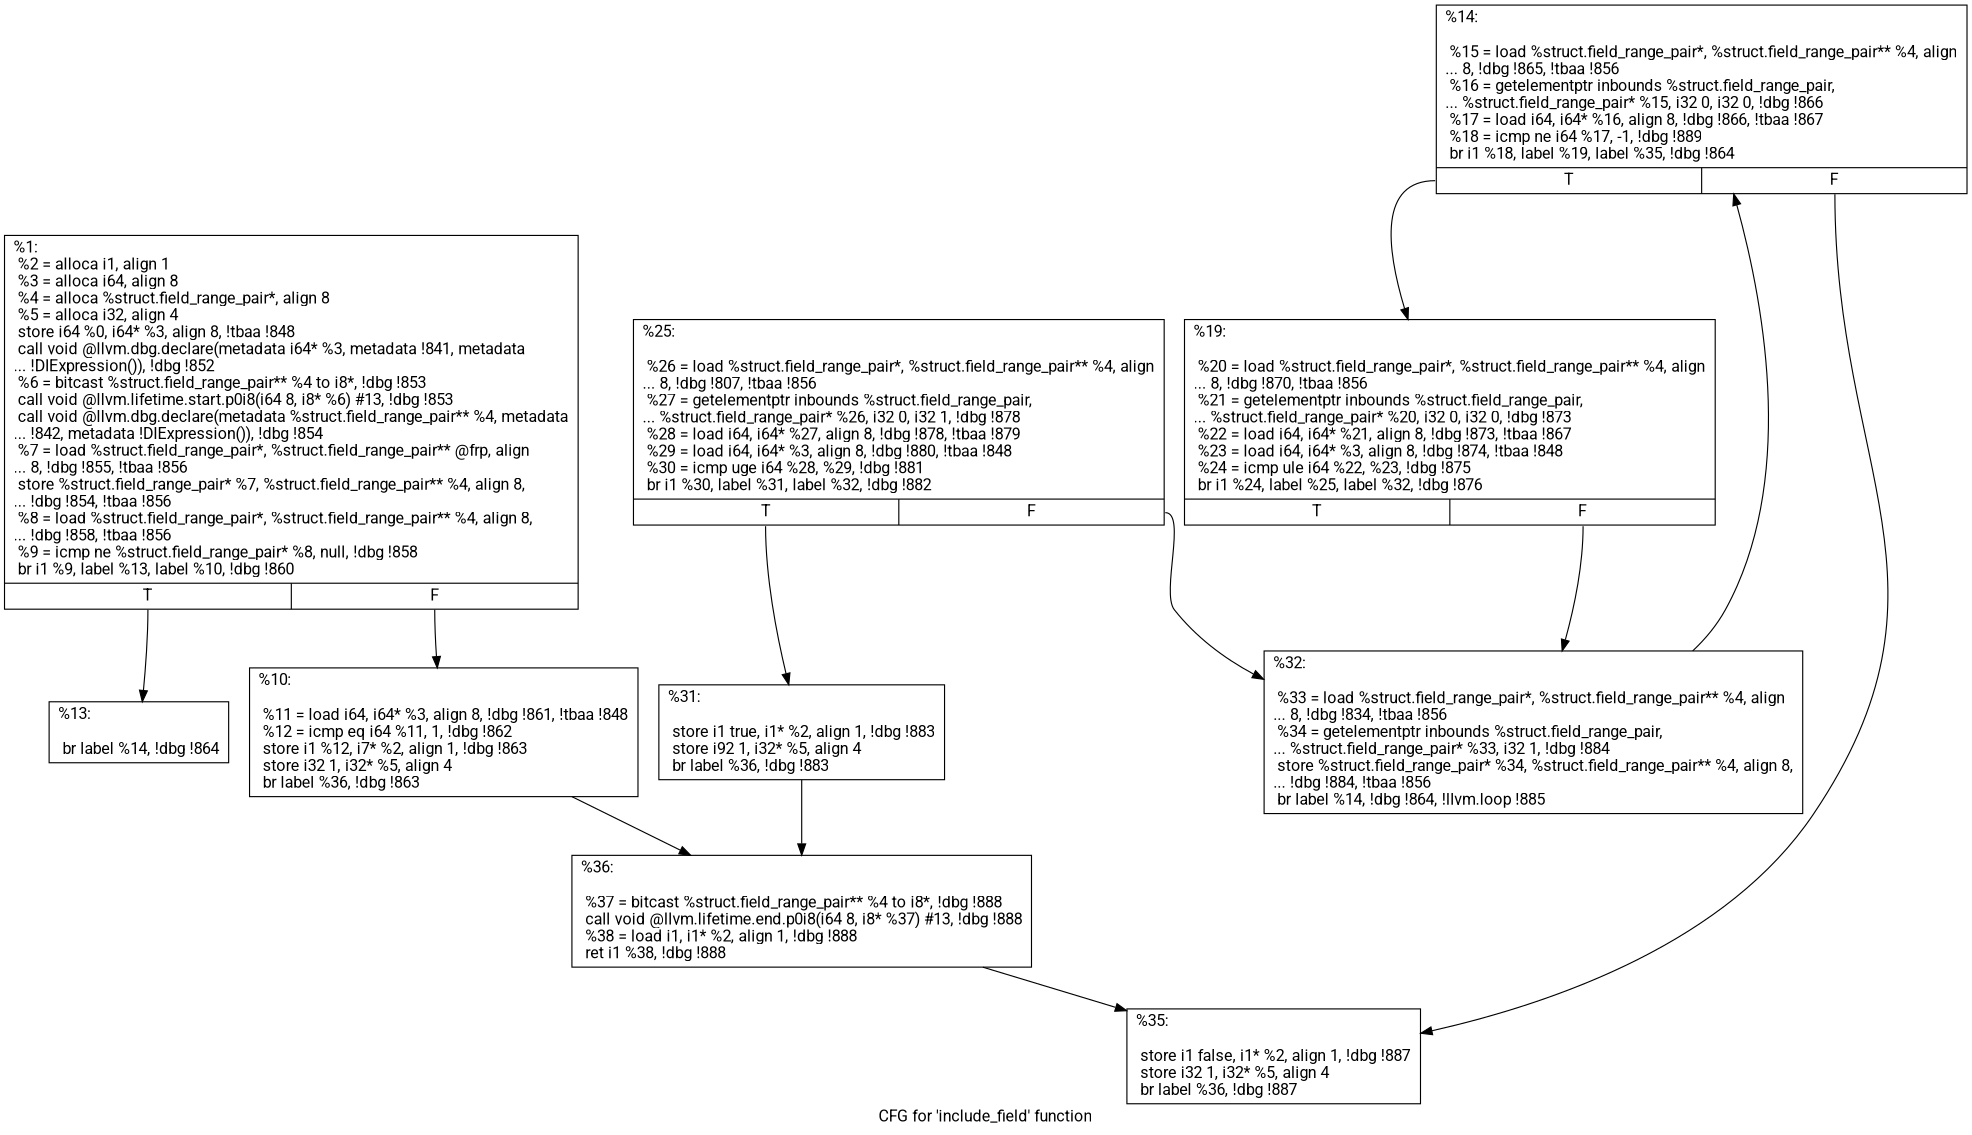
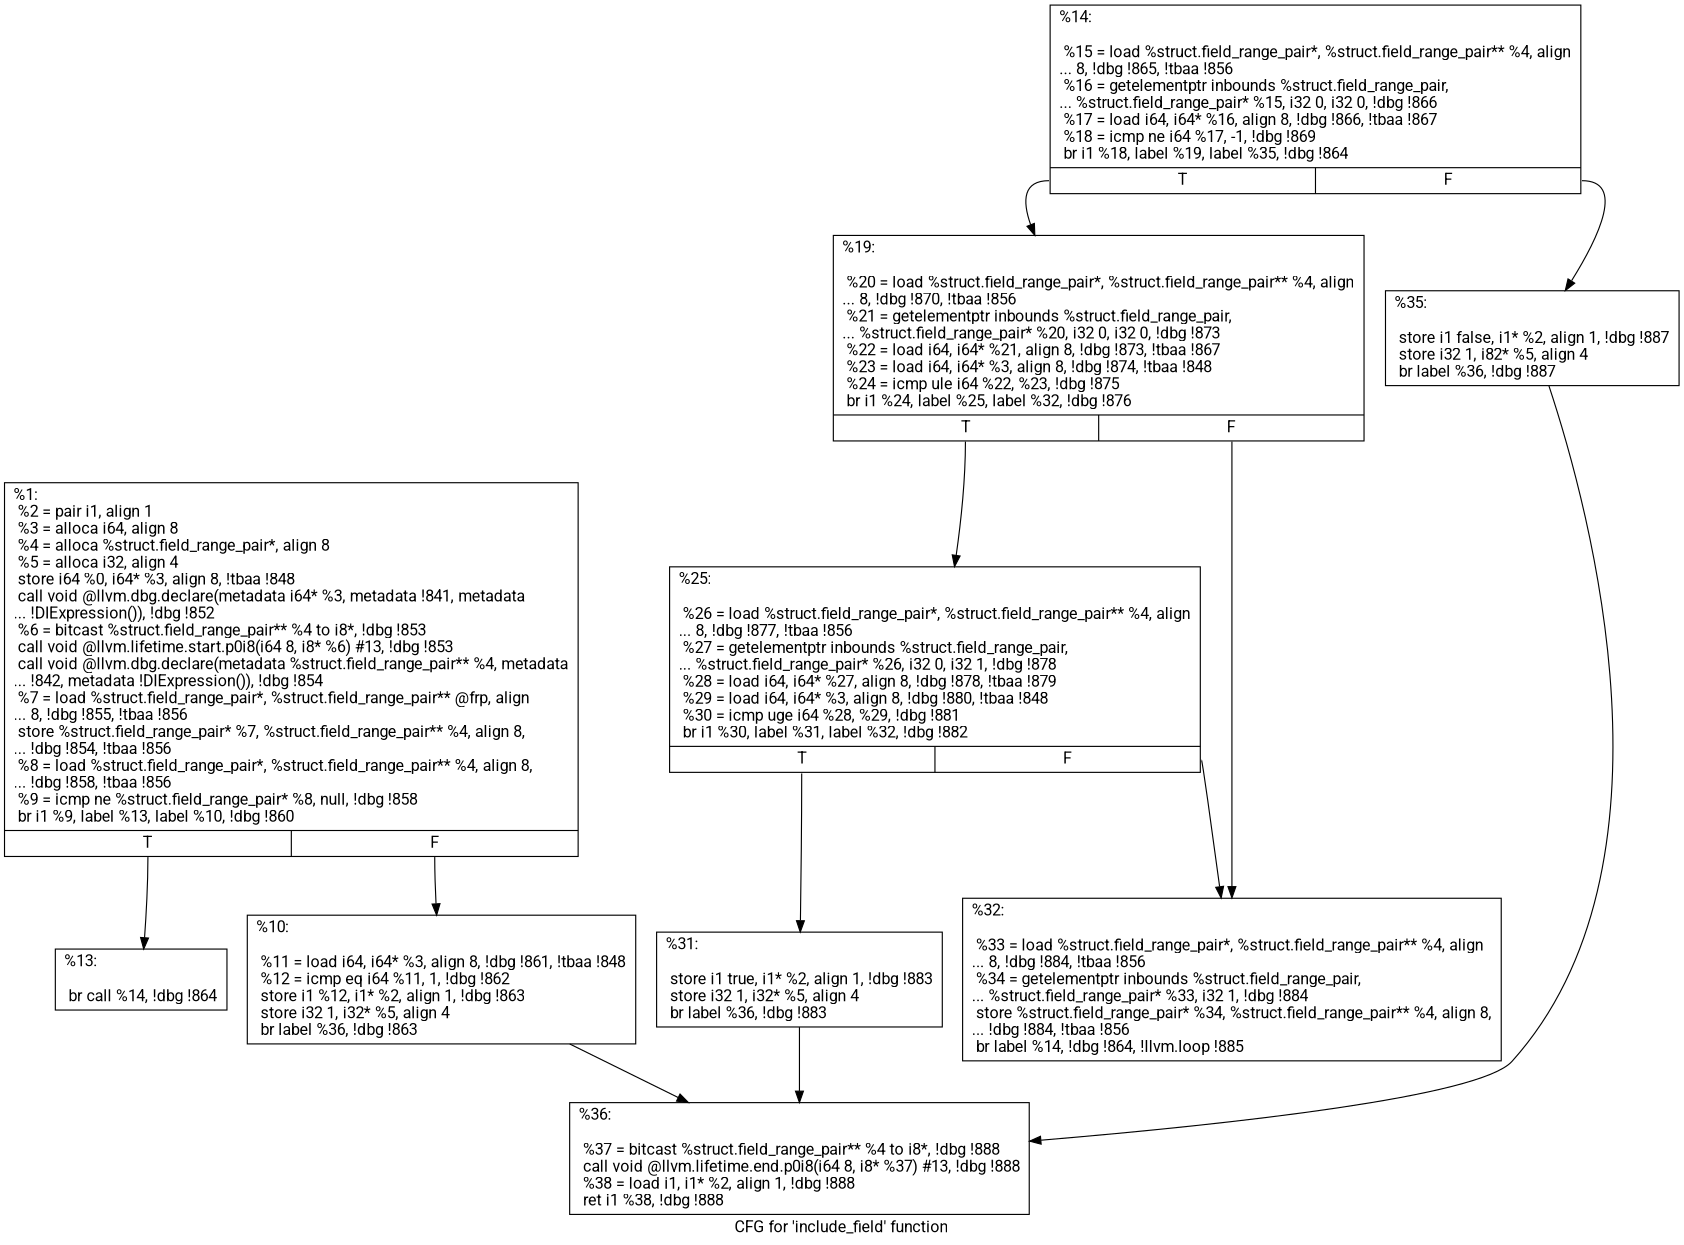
(1574, 137) -> (1188, 137)
(92, 265) -> (84, 512)
(729, 384) -> (766, 631)
(1768, 436) -> none
none -> (963, 498)
(1360, 715) -> (1059, 963)
(139, 749) -> (141, 996)
(393, 749) -> (391, 996)
(765, 749) -> (763, 996)
(1049, 987) -> (1571, 966)
(1233, 1073) -> (1492, 355)
